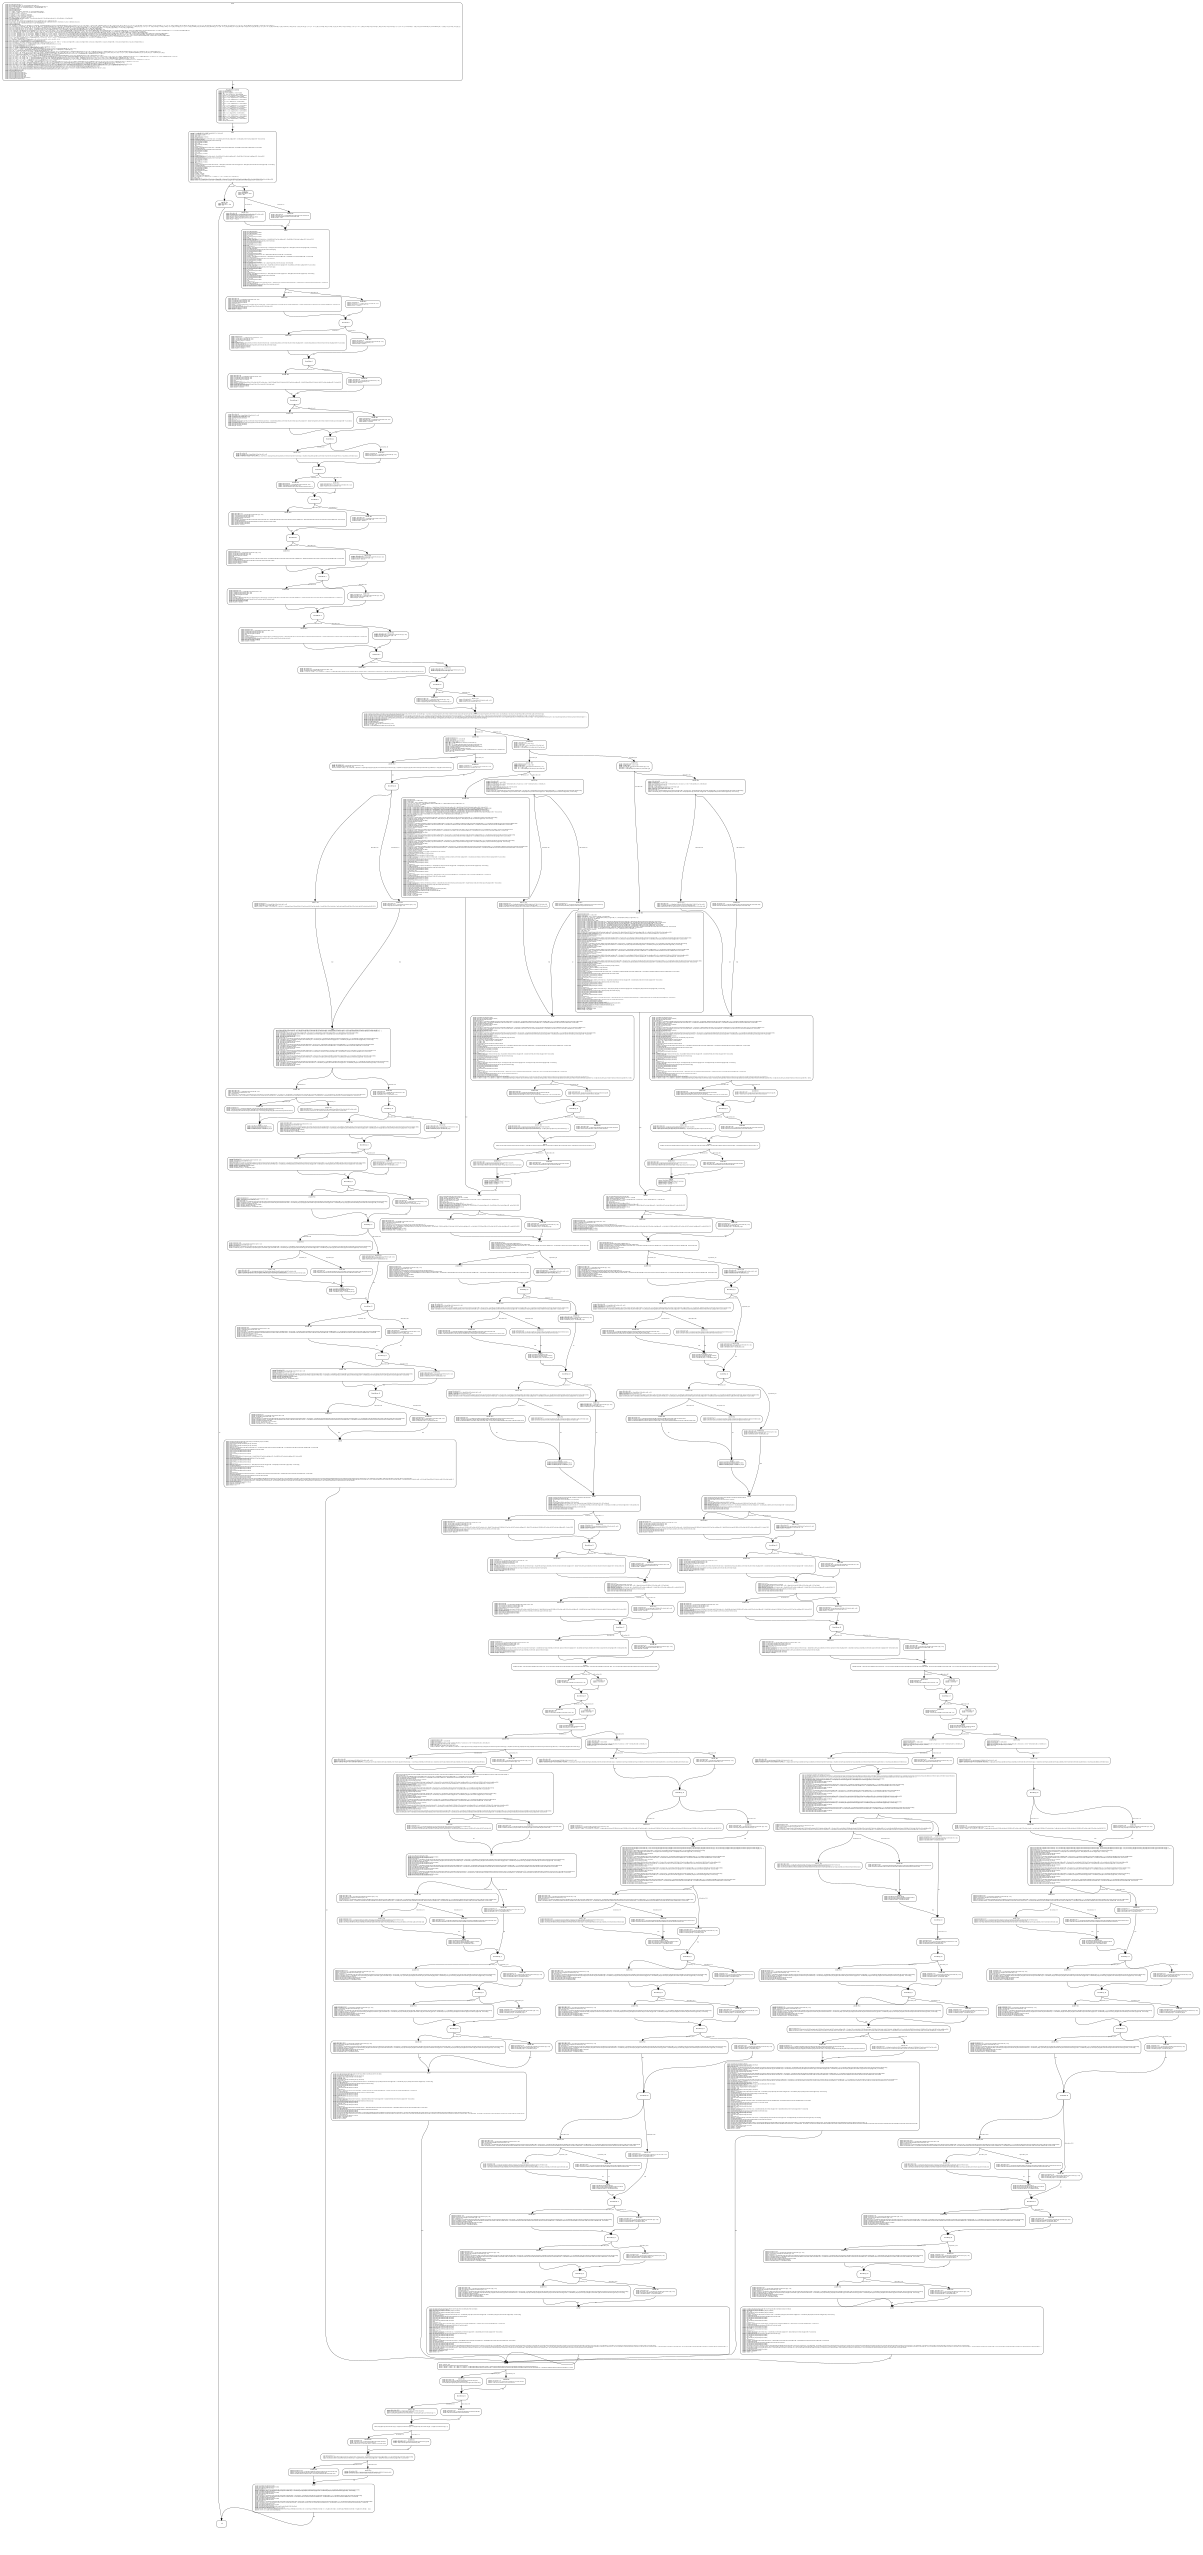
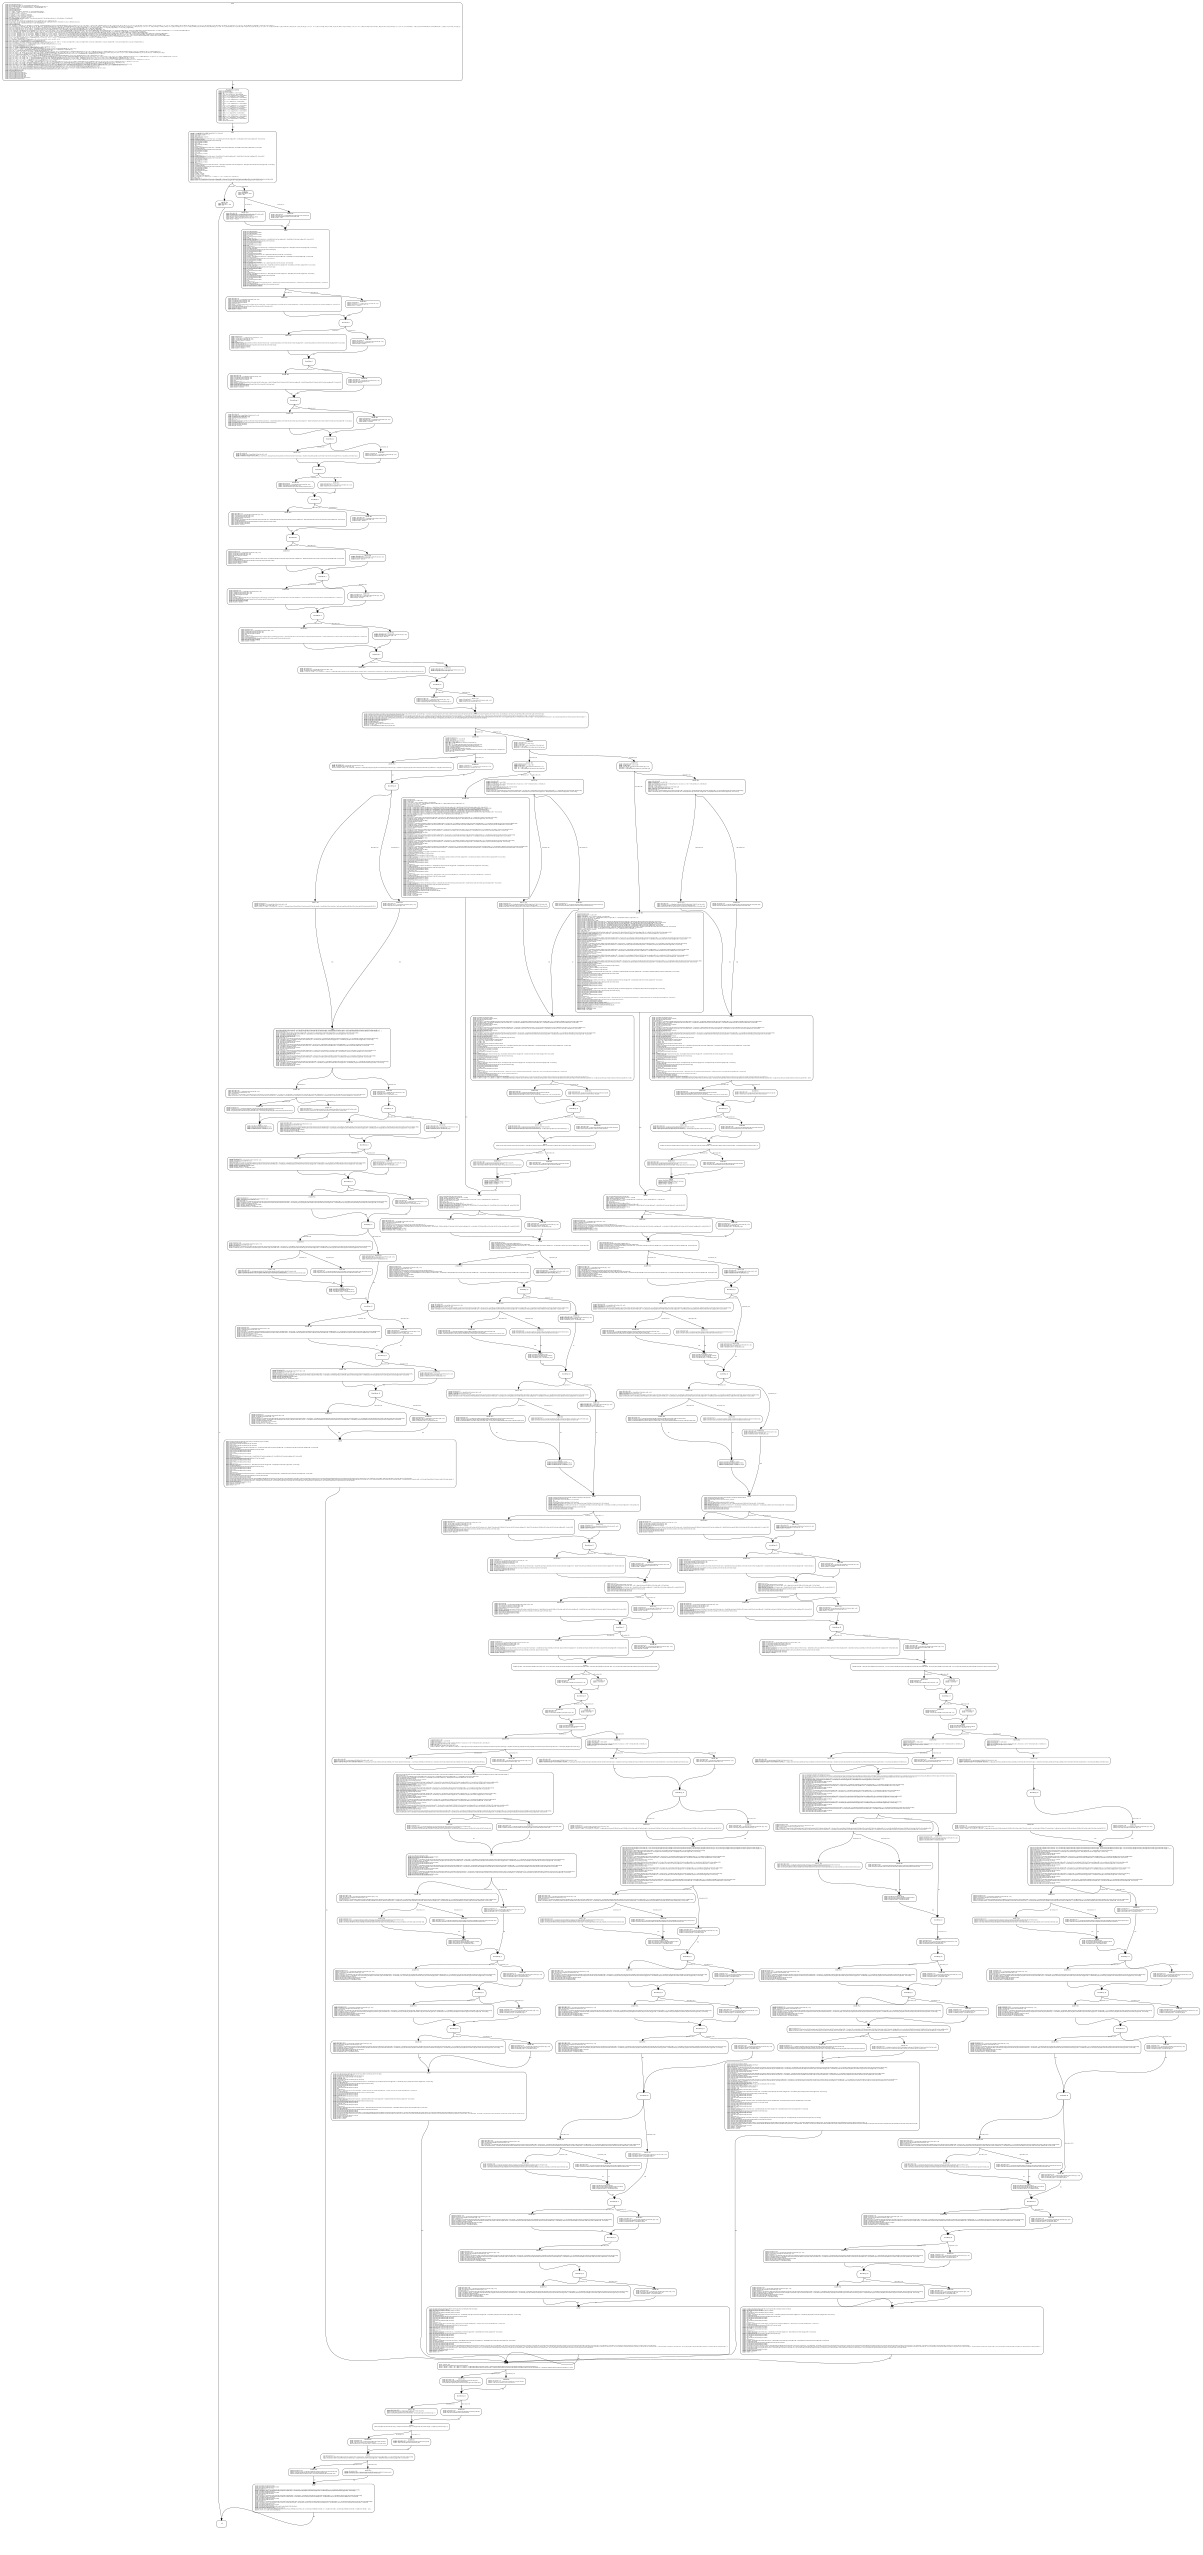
(1032, 1809) -> none
(645, 2256) -> none
